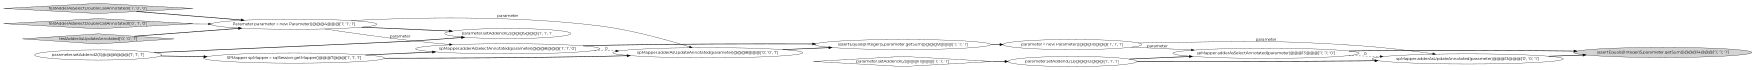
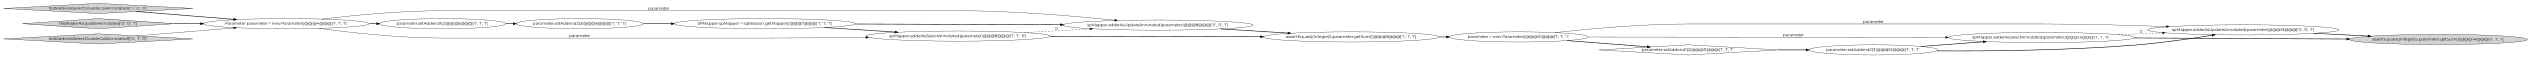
none -> (1607, 44)
(308, 46) -> (509, 24)
